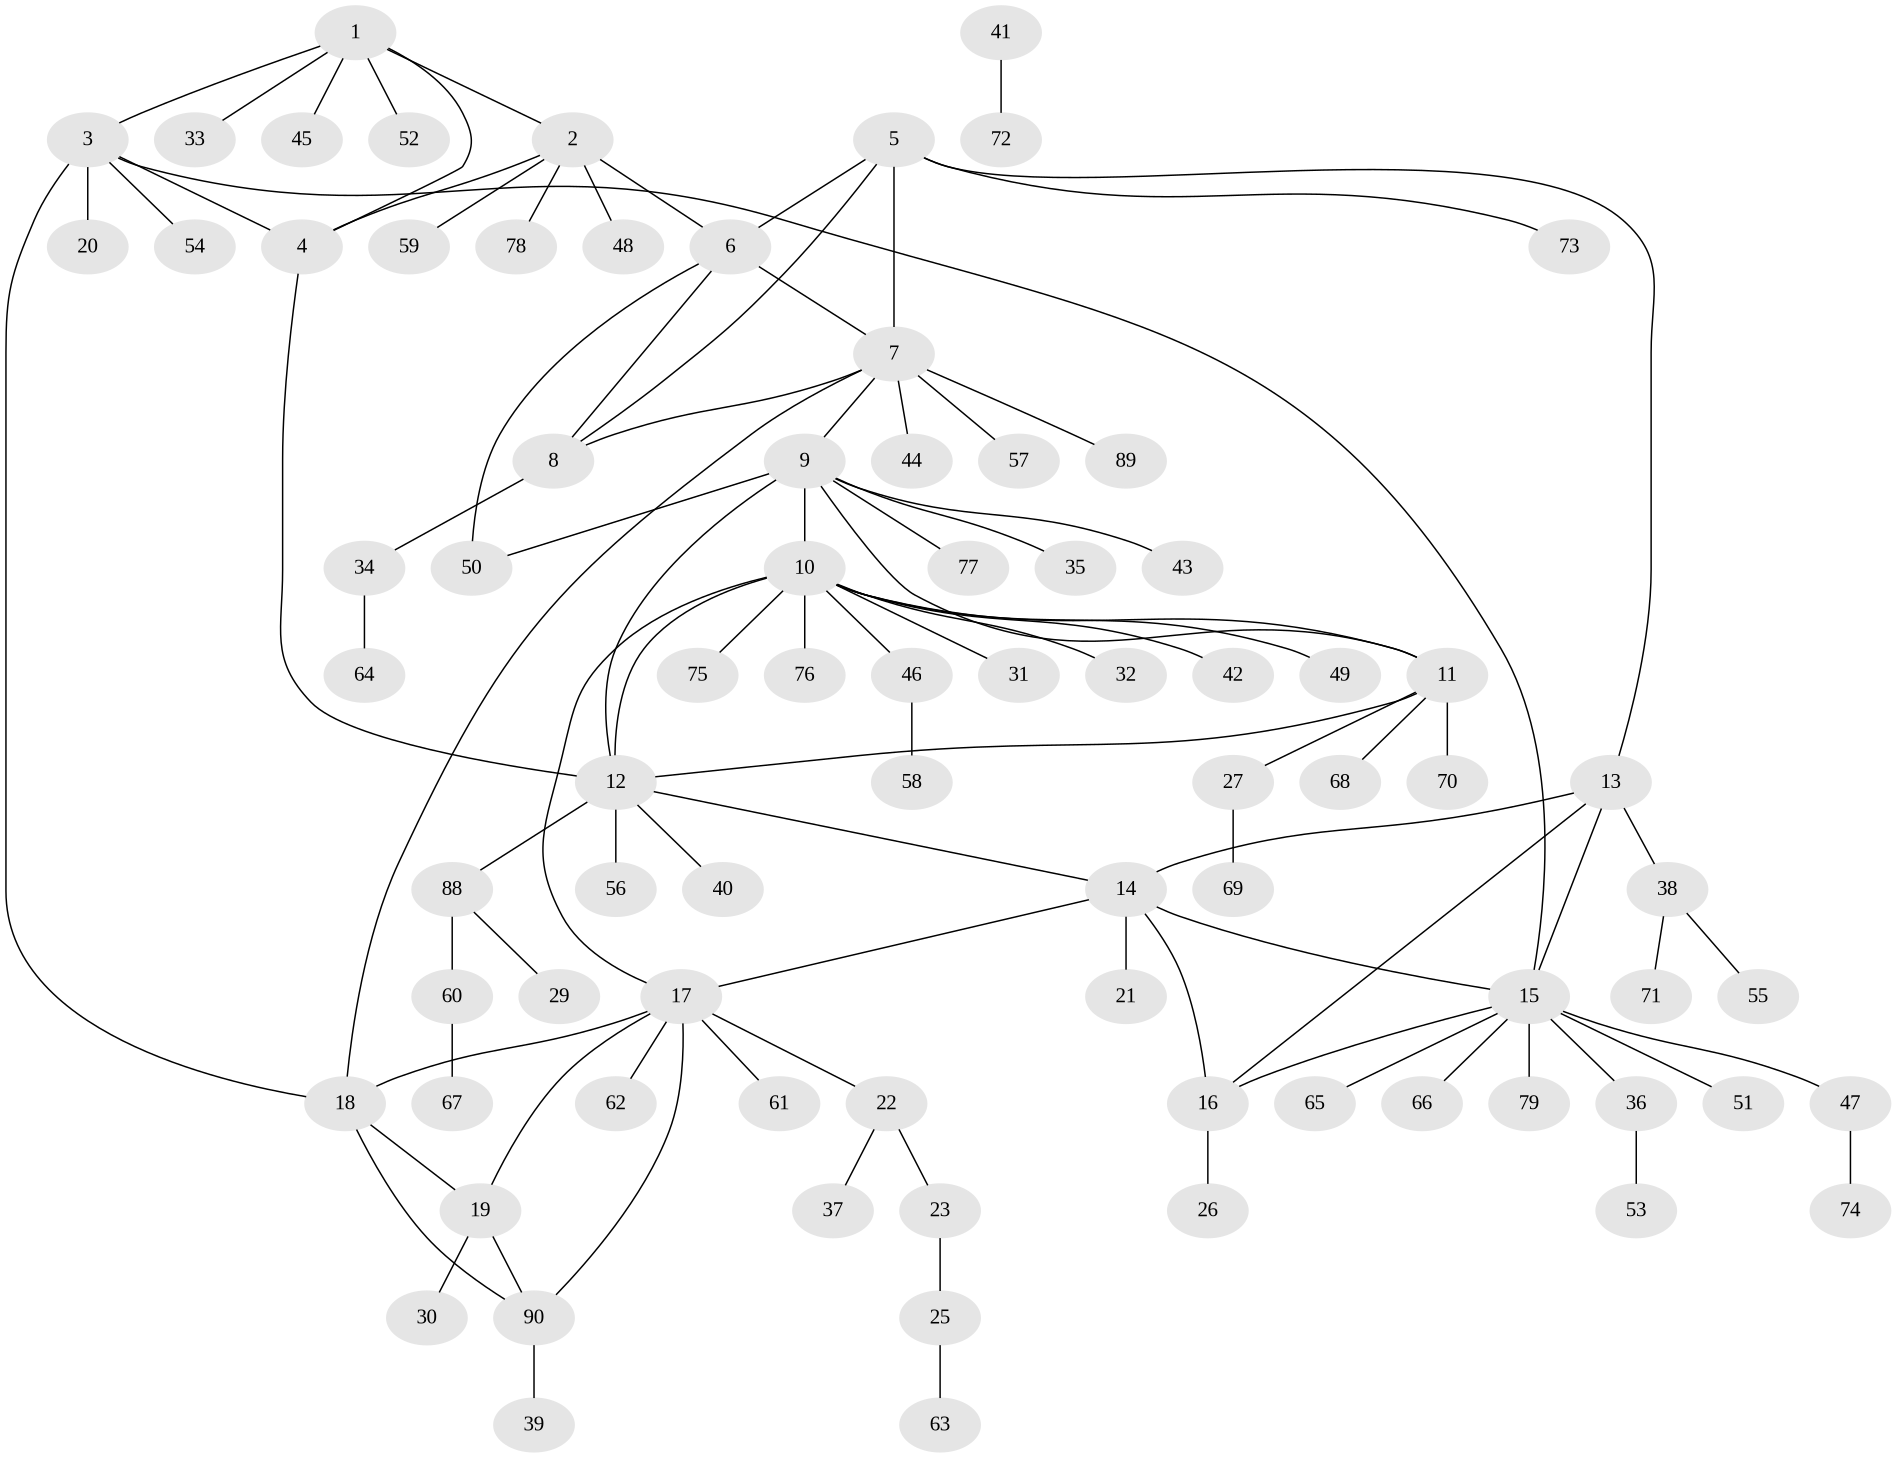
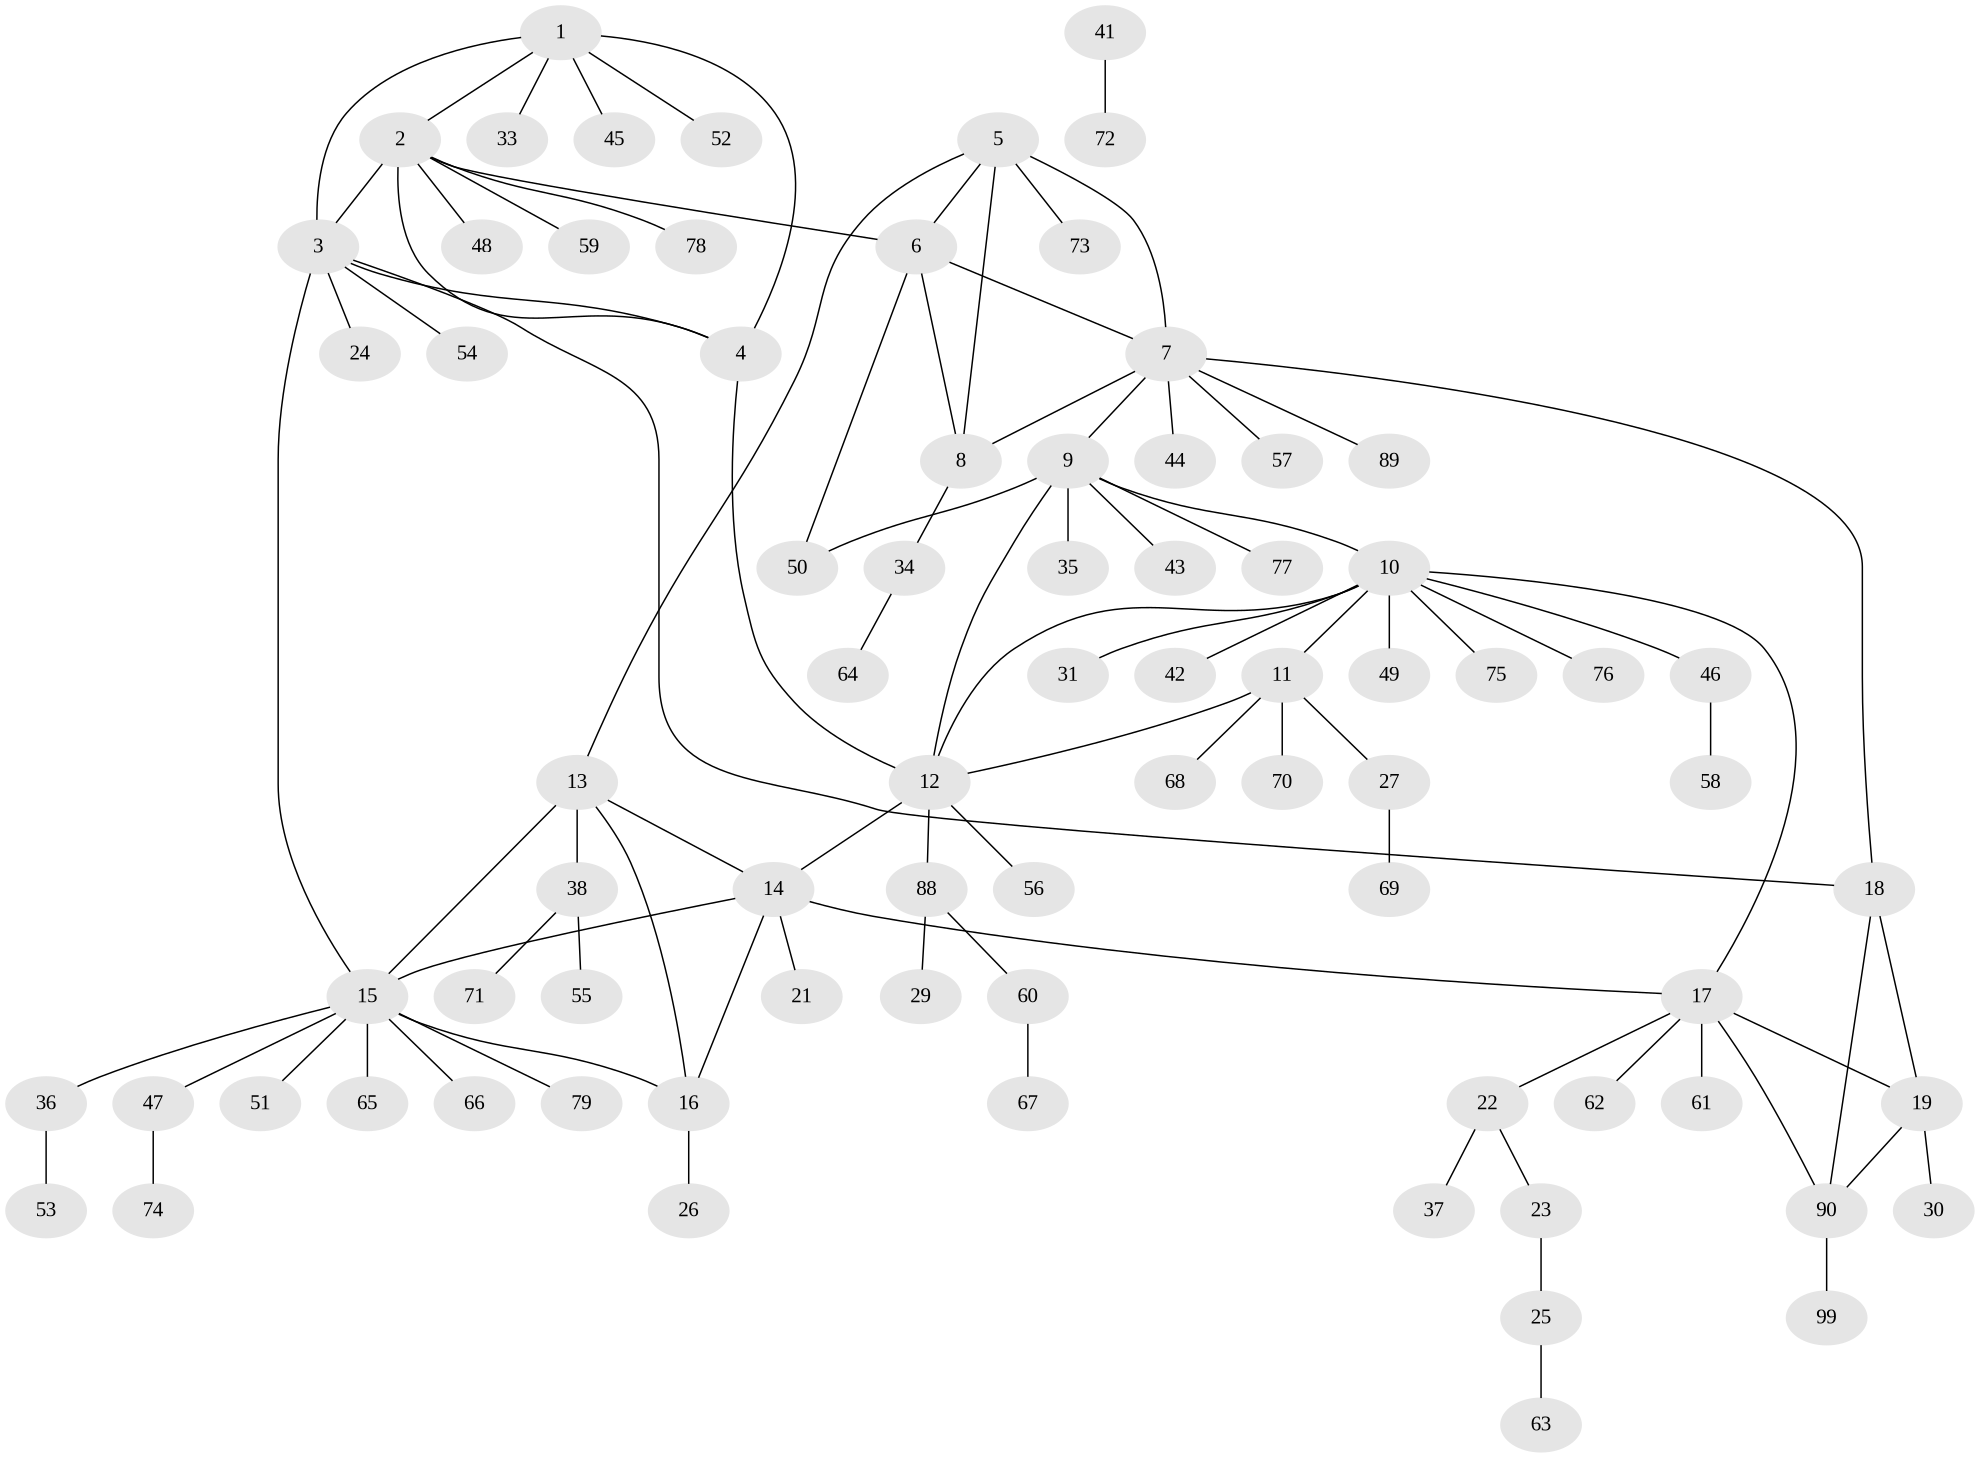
none -> (359, 193)
(88, 247) -> (360, 354)
(1092, 641) -> none
(1126, 675) -> none
(723, 890) -> none
(511, 1047) -> none
(534, 1425) -> (1827, 1318)
